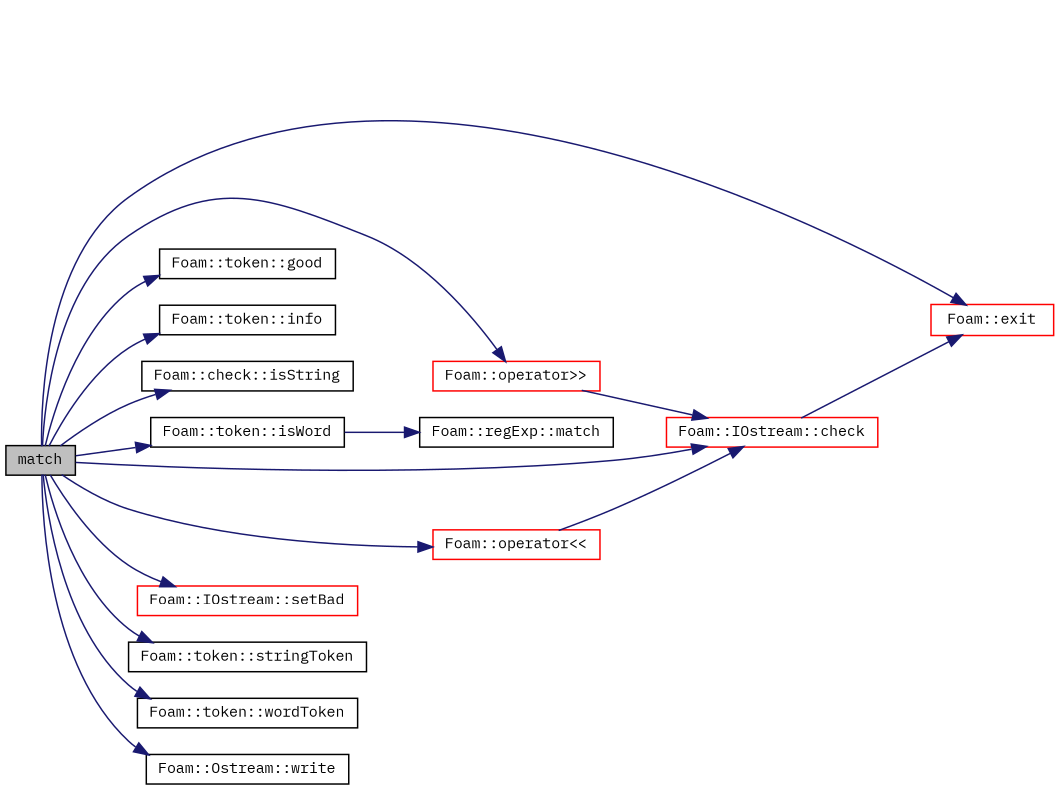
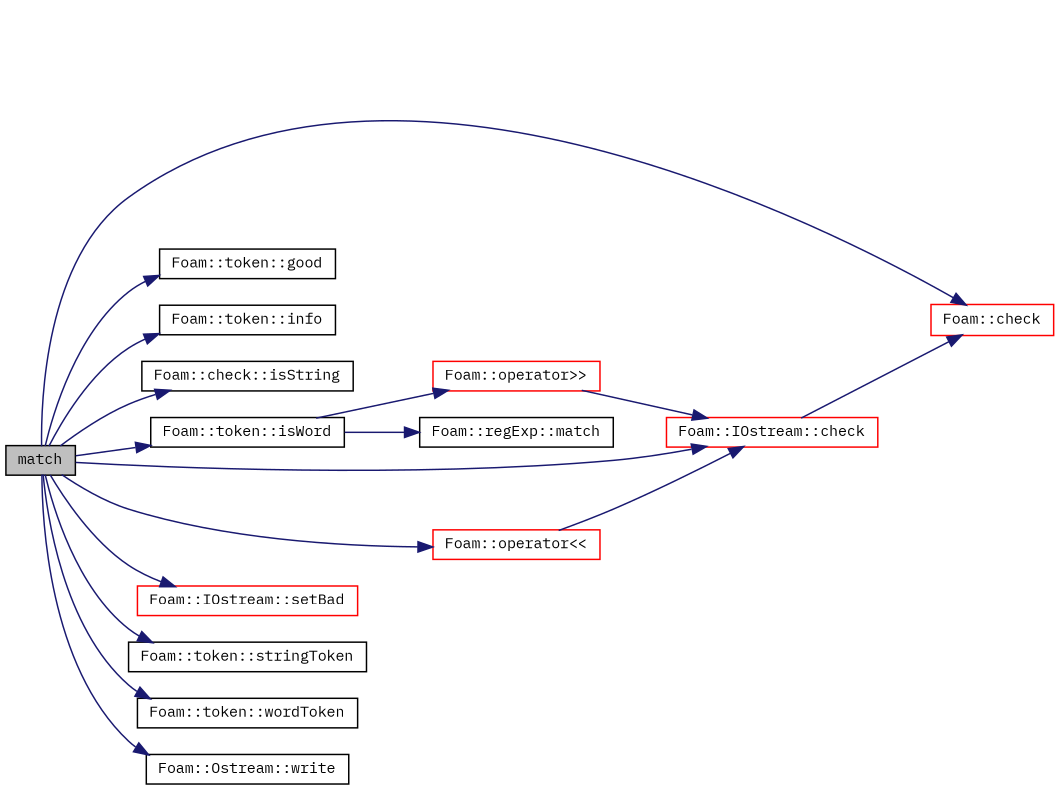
(217, 199) -> (375, 406)
(992, 320) -> (992, 320)
